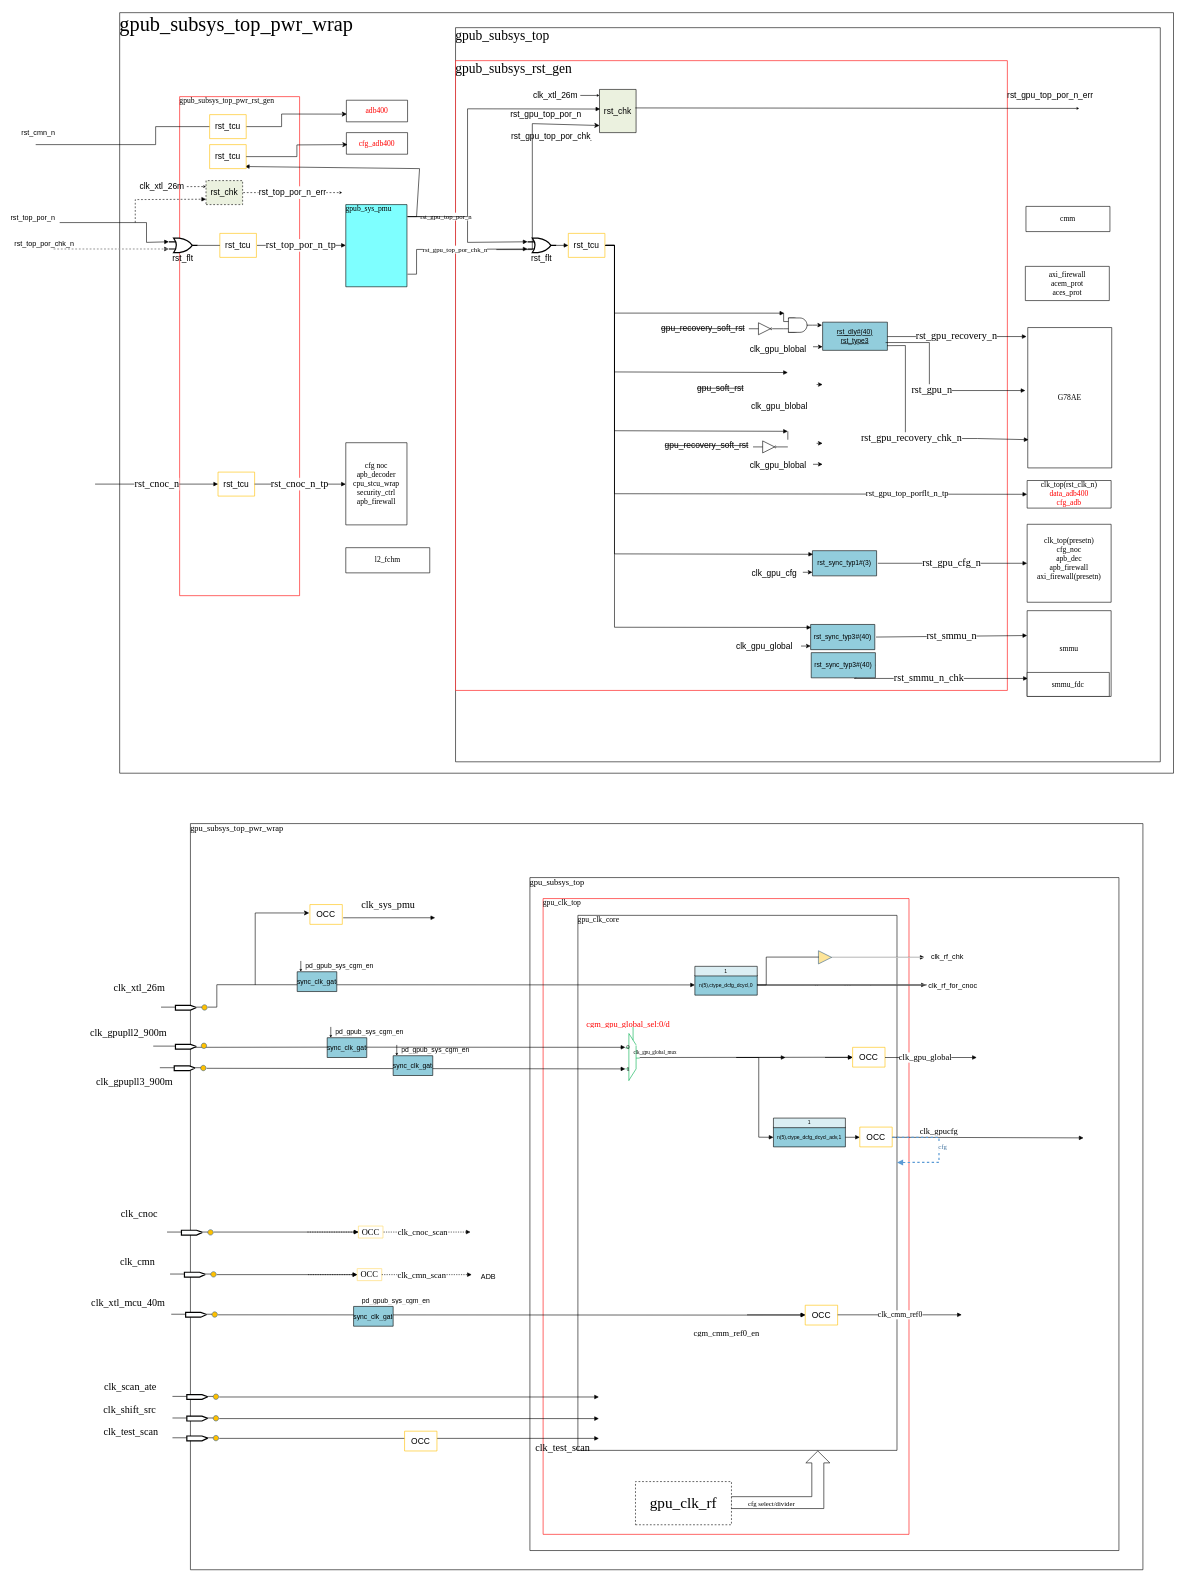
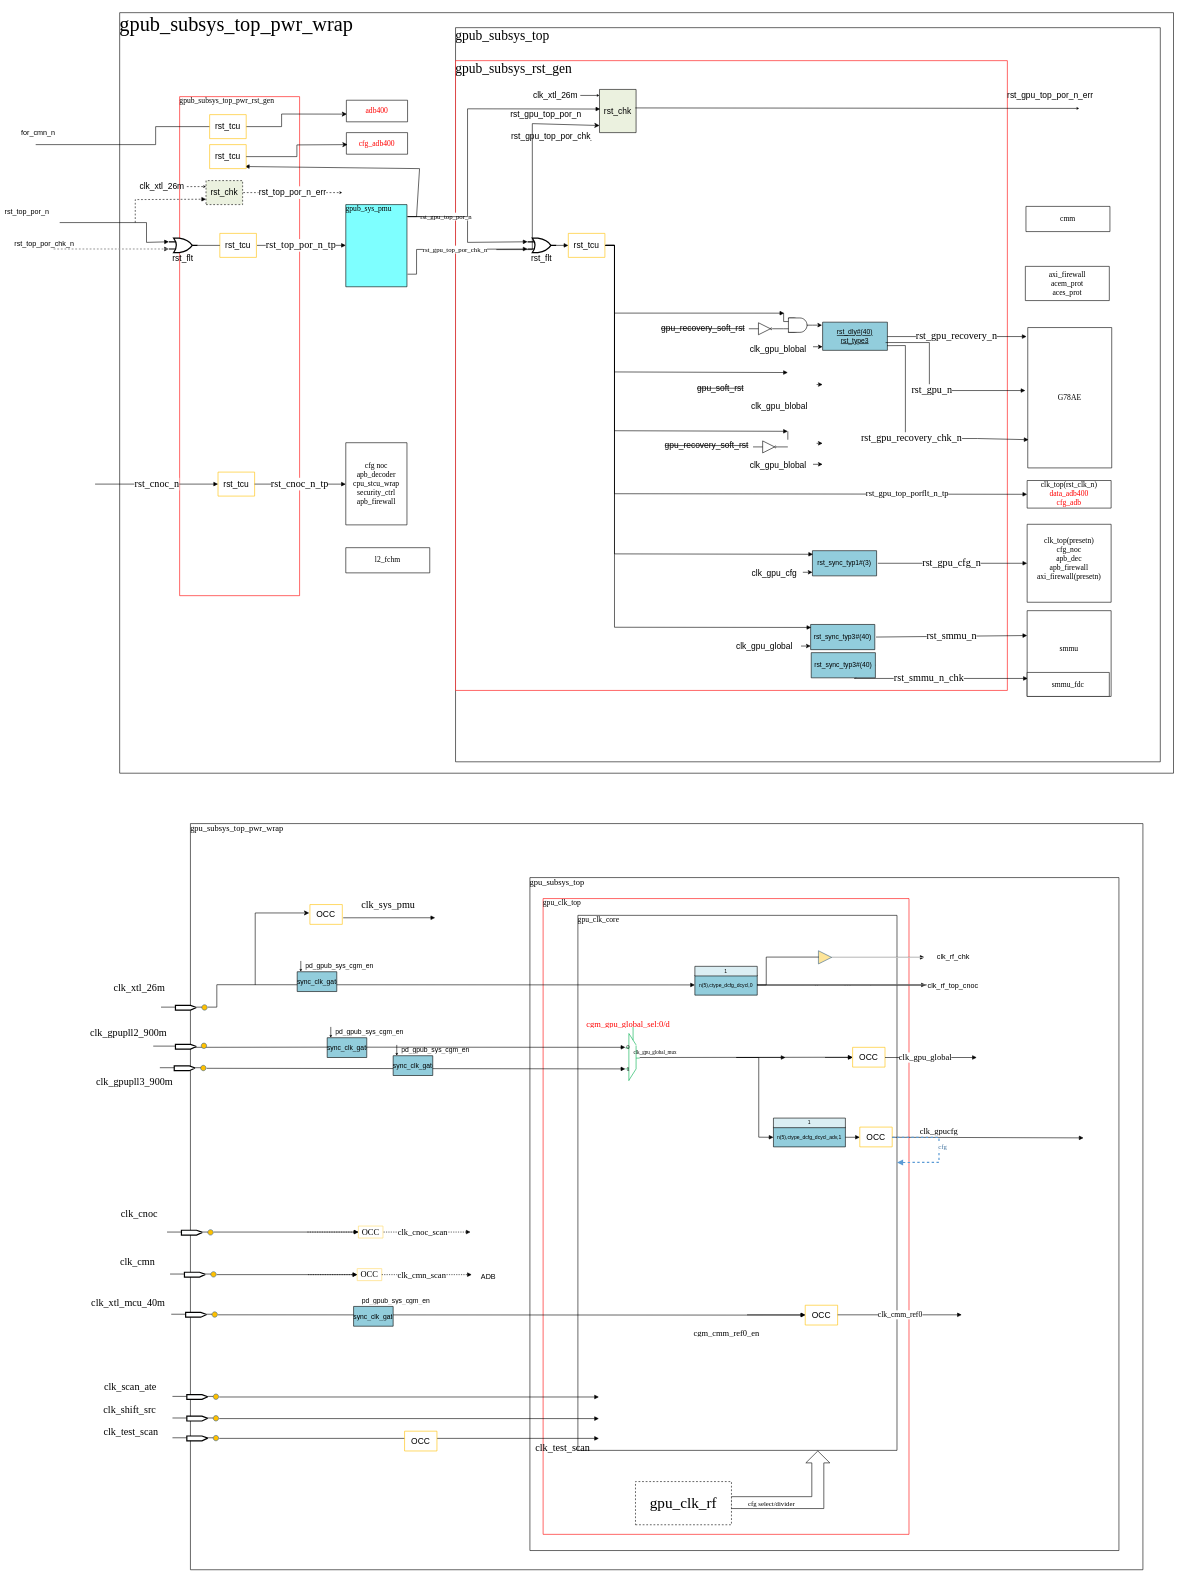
(38, 133) -> (38, 133)
(33, 218) -> (27, 212)
(948, 957) -> (954, 957)
(953, 986) -> (953, 986)
